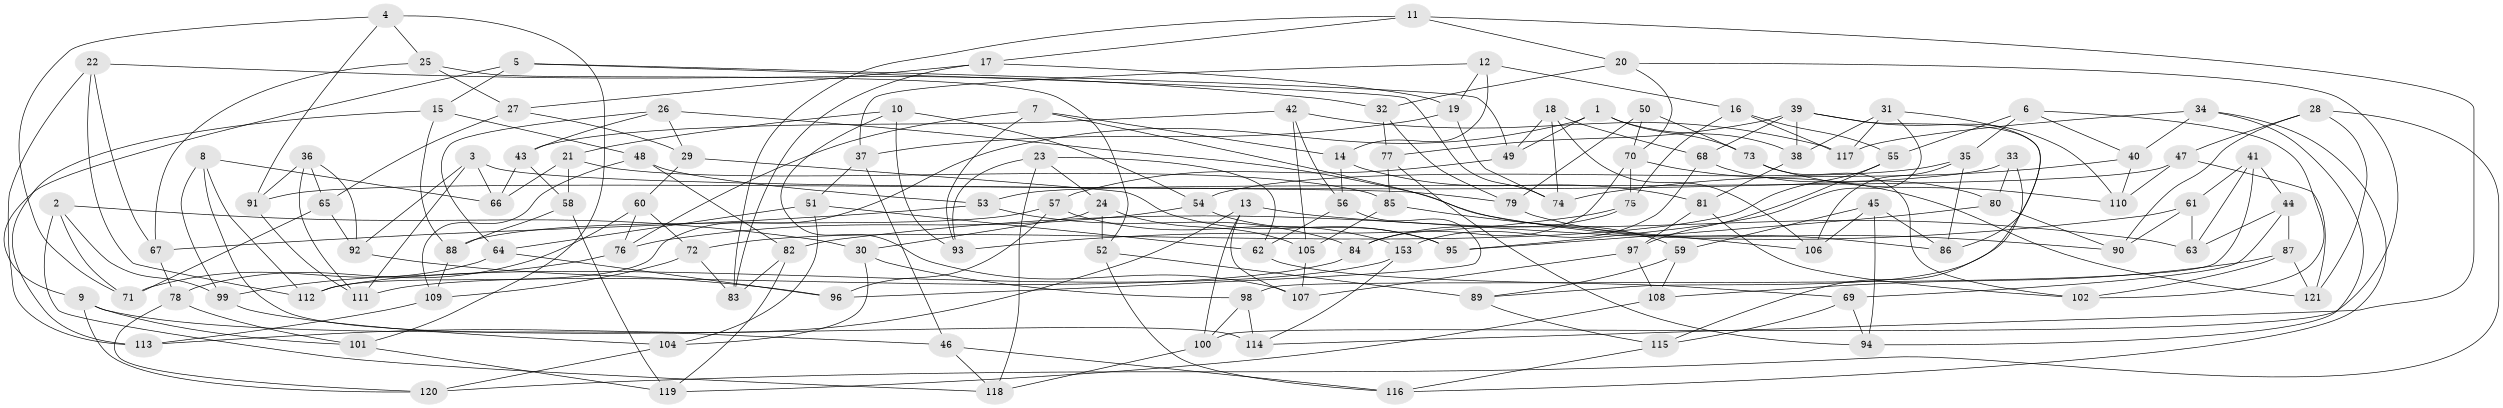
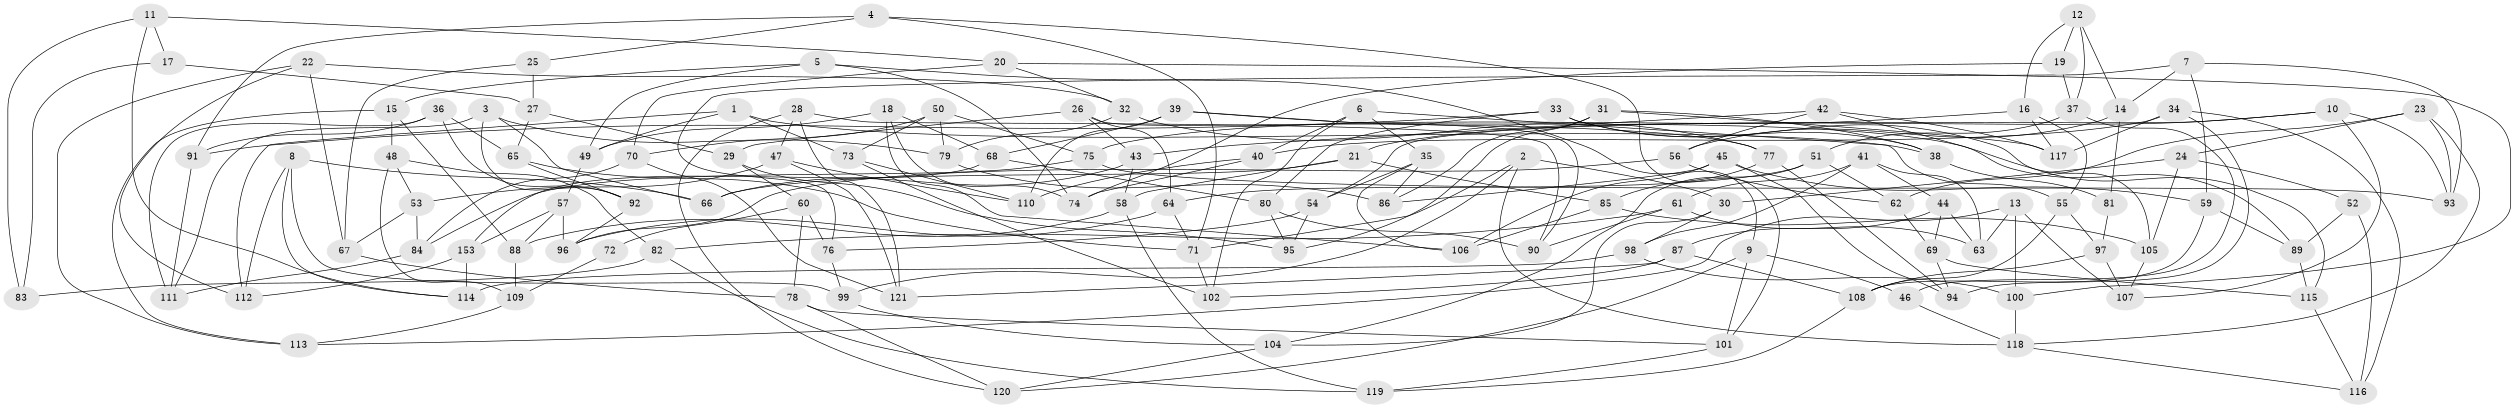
(1223, 76) -> none
(917, 81) -> none
(1797, 134) -> (1745, 135)
(1631, 181) -> (1038, 141)
(1300, 239) -> (1963, 276)
(708, 269) -> none
(1852, 277) -> (1202, 273)
(1108, 363) -> (2187, 369)
